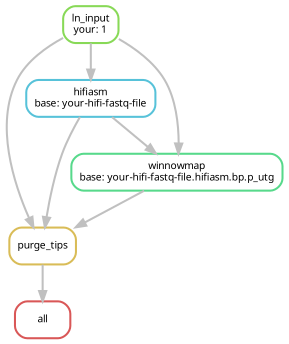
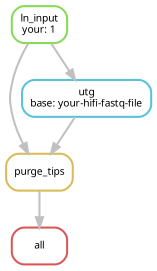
(91, 98) -> (87, 98)
(177, 172) -> none
